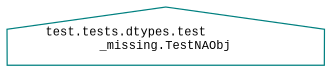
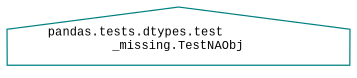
(166, 39) -> (179, 39)
